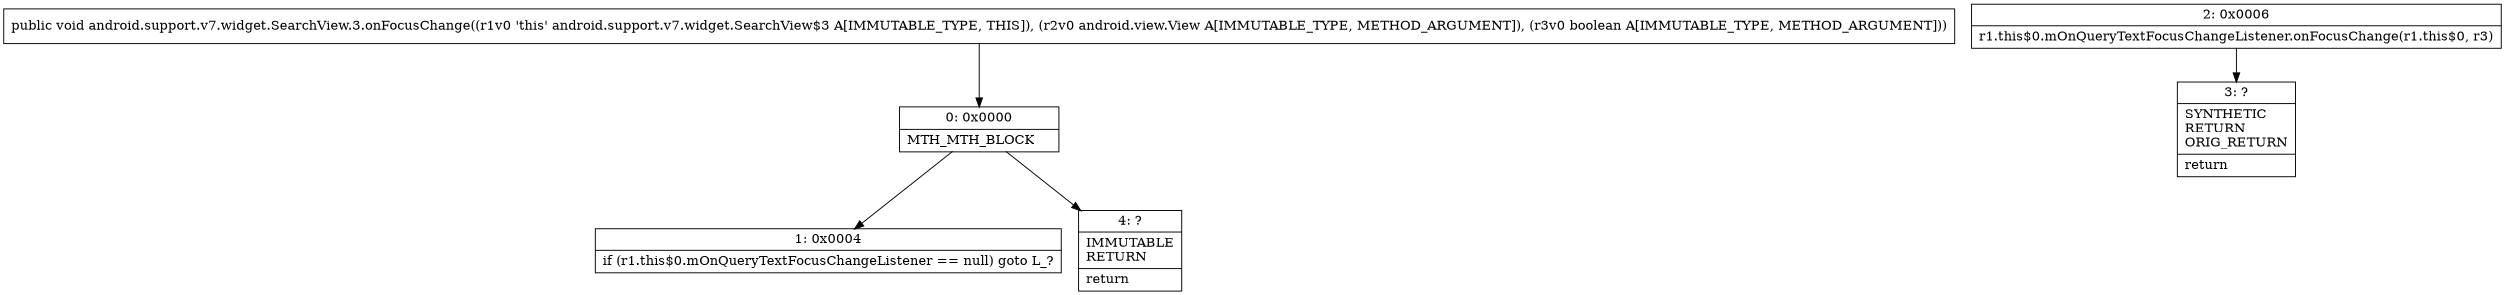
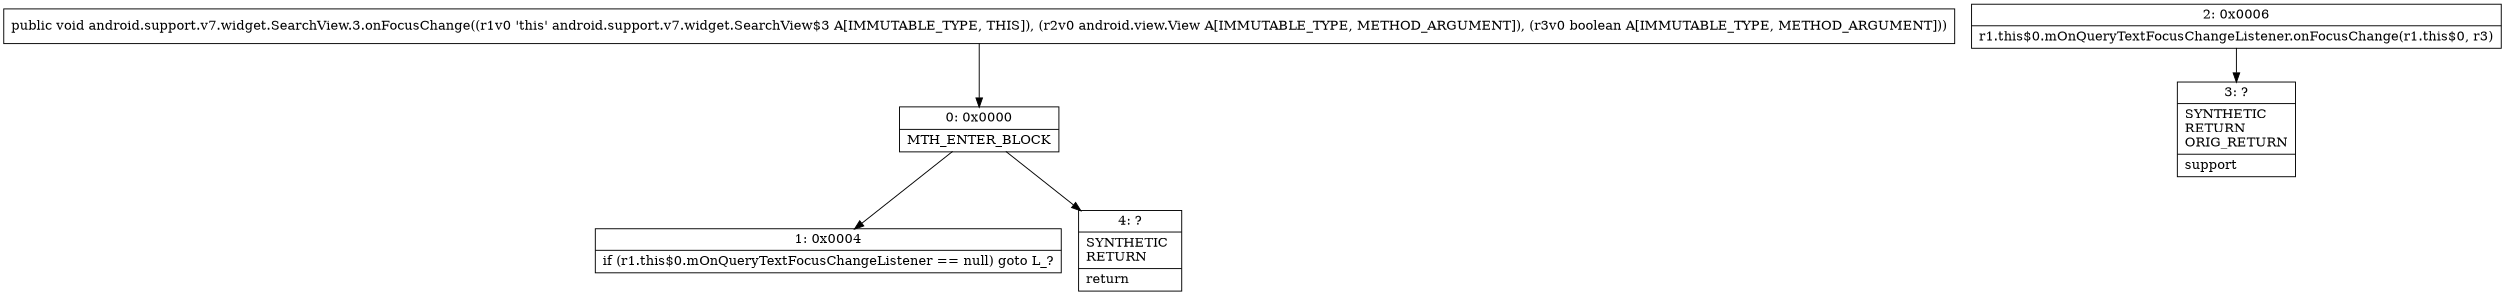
(971, 140) -> (979, 140)
(2206, 165) -> (2211, 165)
(1130, 243) -> (1127, 243)
